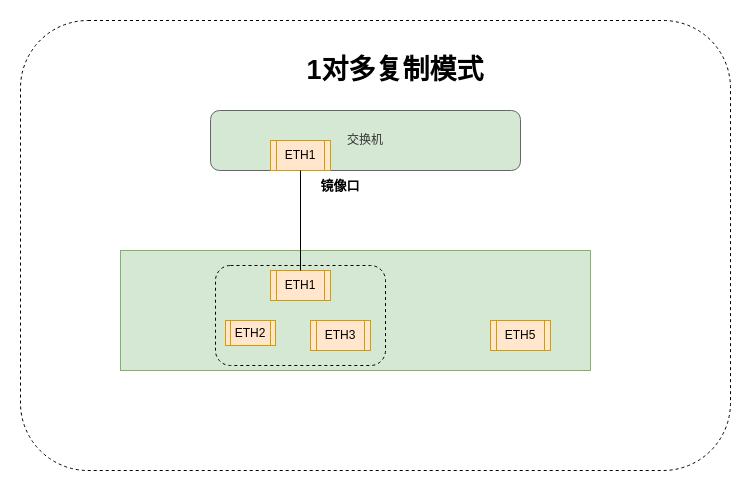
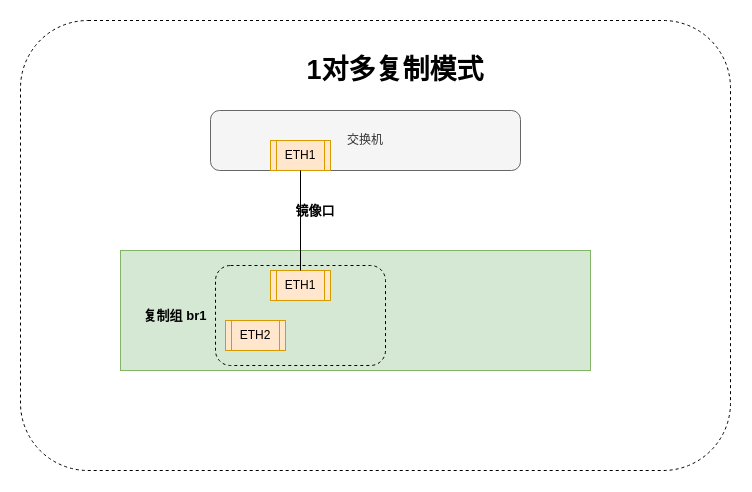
(366, 141) -> (366, 141)
(341, 186) -> (316, 211)
none -> (176, 316)
(251, 333) -> (256, 336)
(341, 336) -> none
(521, 336) -> none
